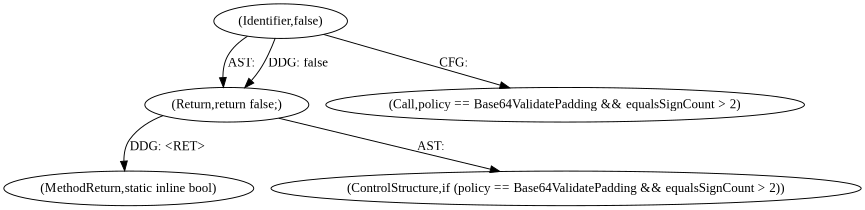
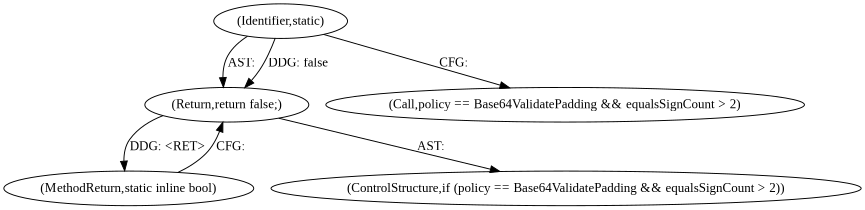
(281, 21) -> (281, 21)
none -> (203, 156)
